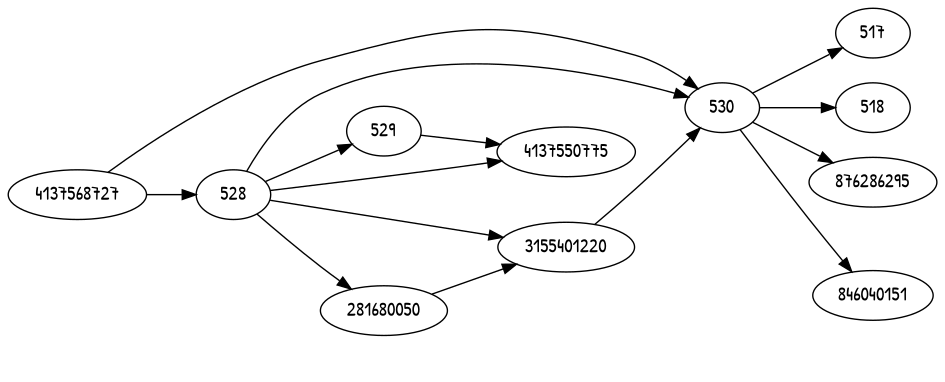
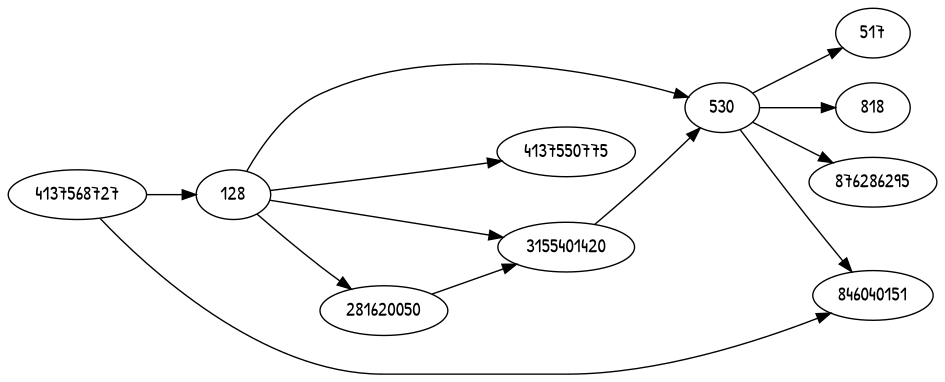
(387, 44) -> (439, 374)
(873, 108) -> (873, 108)
(384, 131) -> none
(233, 195) -> (233, 195)
(566, 247) -> (566, 247)
(384, 311) -> (384, 311)
